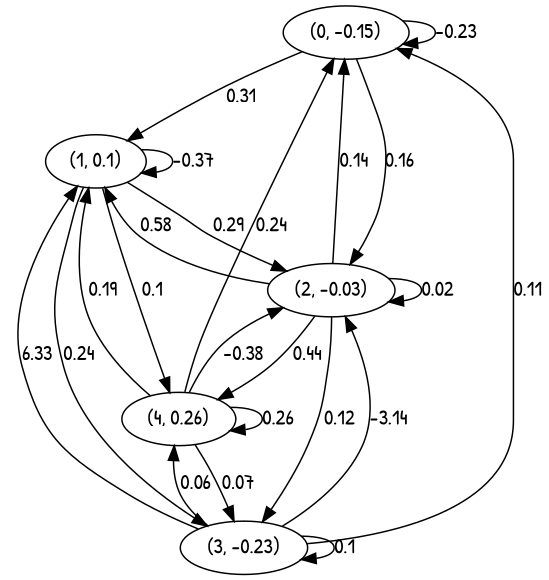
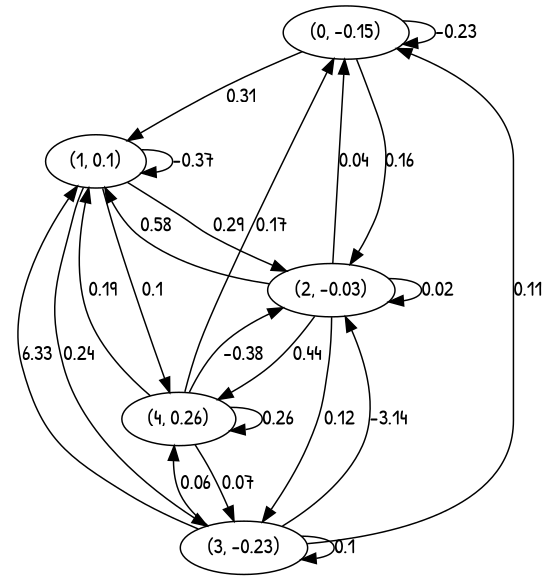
(354, 161) -> (354, 161)
(272, 226) -> (272, 226)
